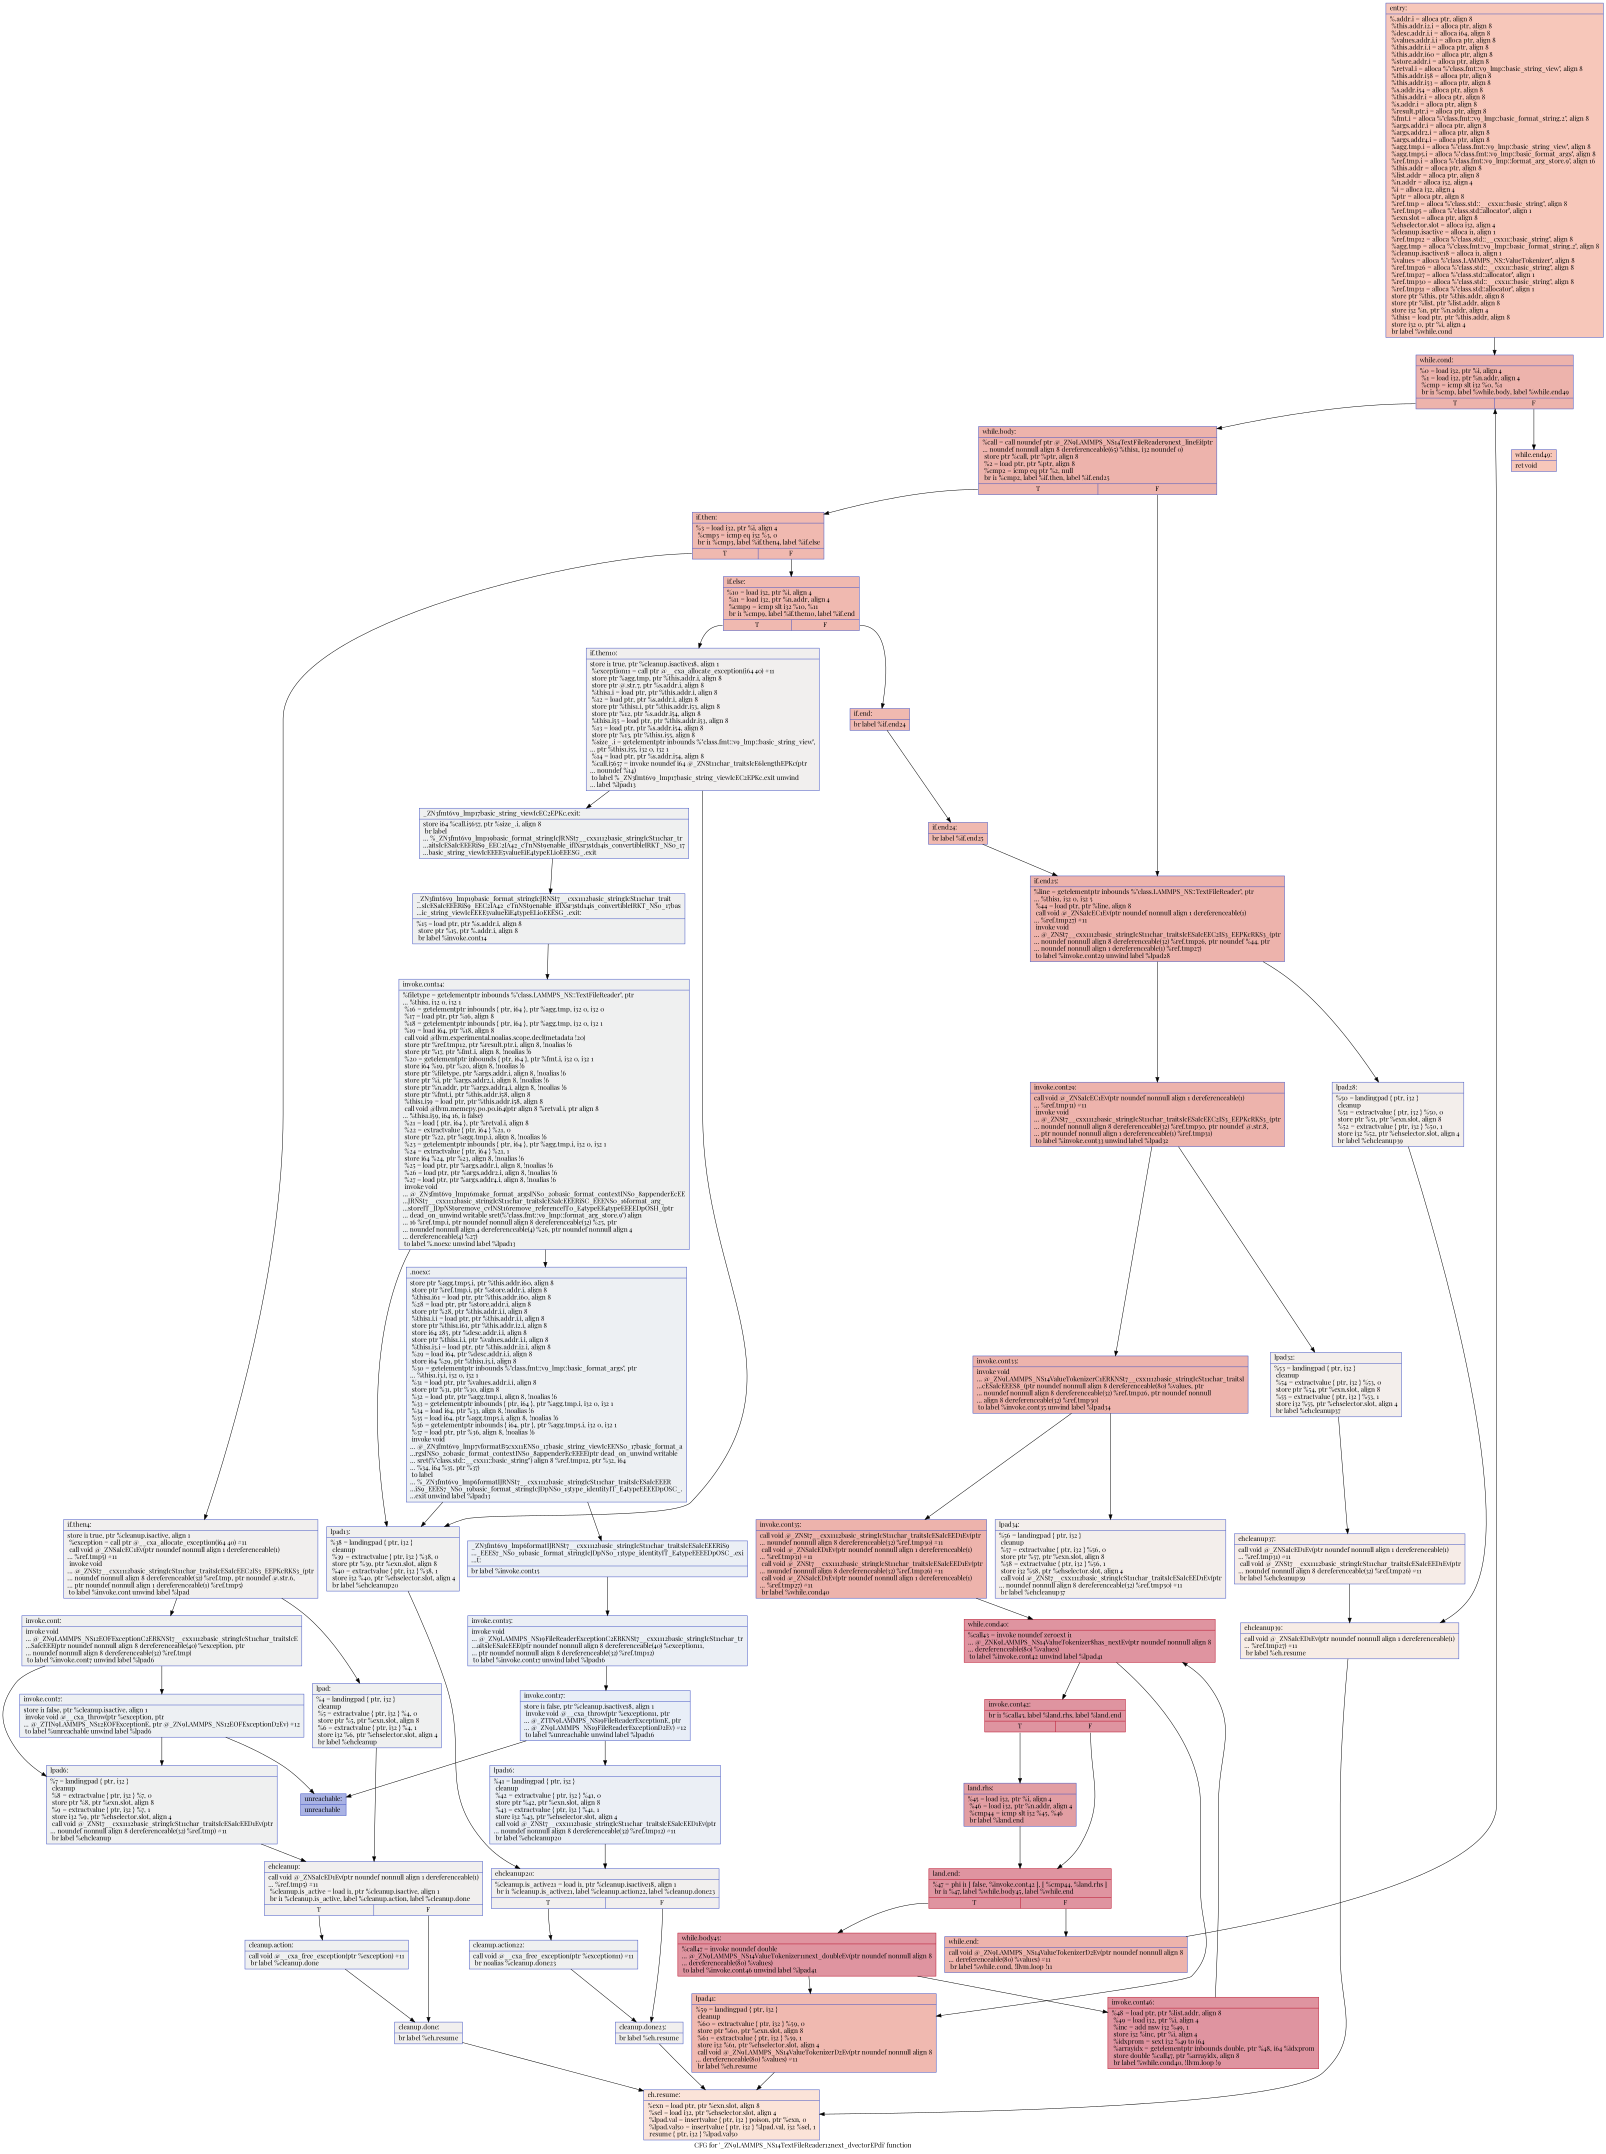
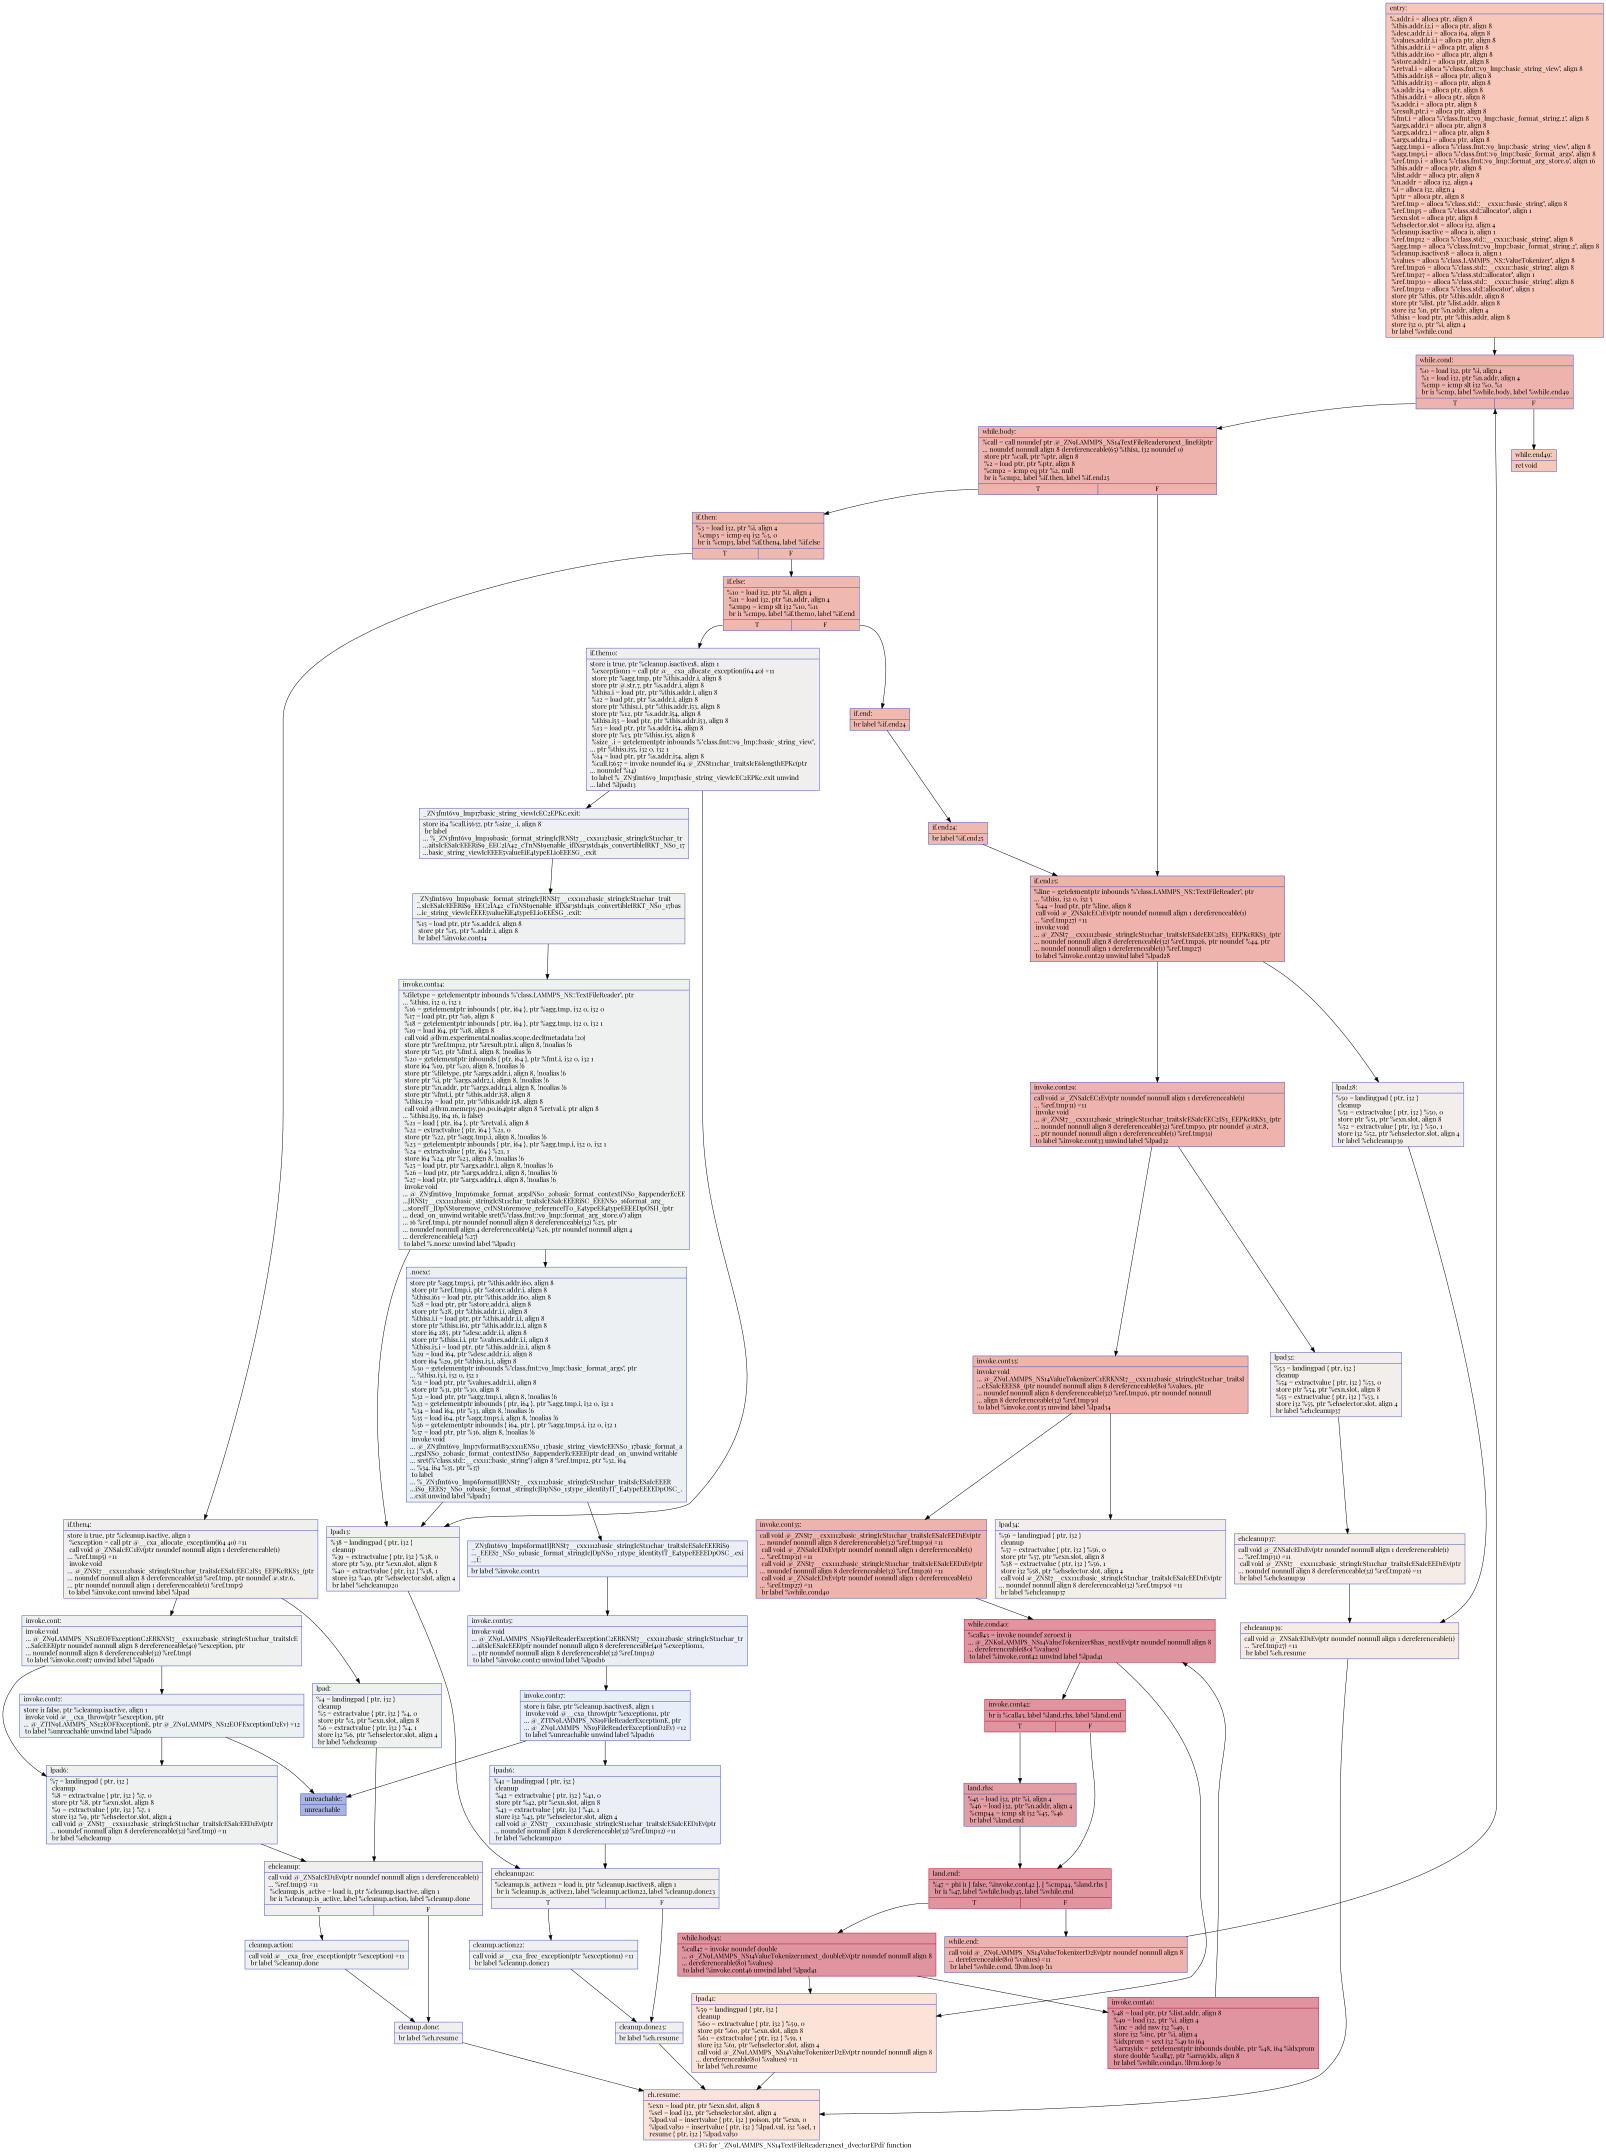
(514, 1963) -> (511, 1963)
(814, 2033) -> (814, 2033)
